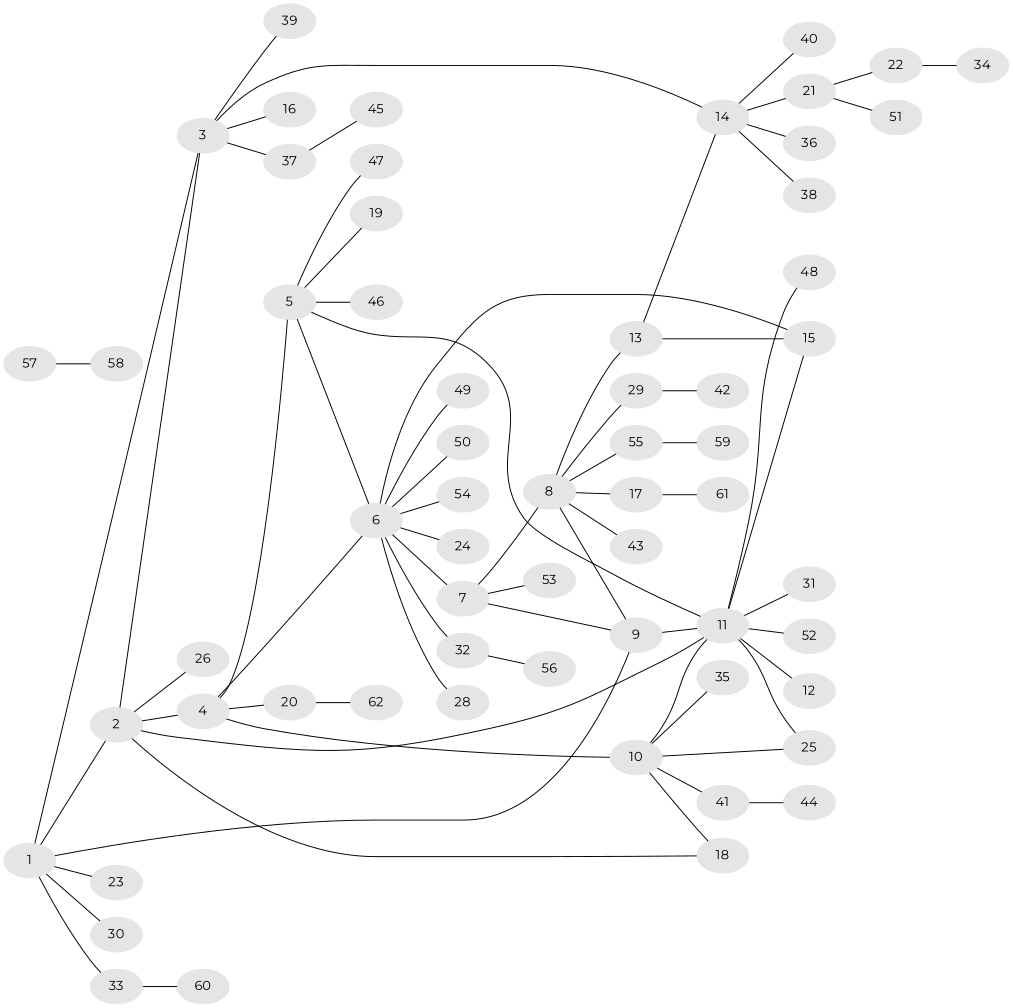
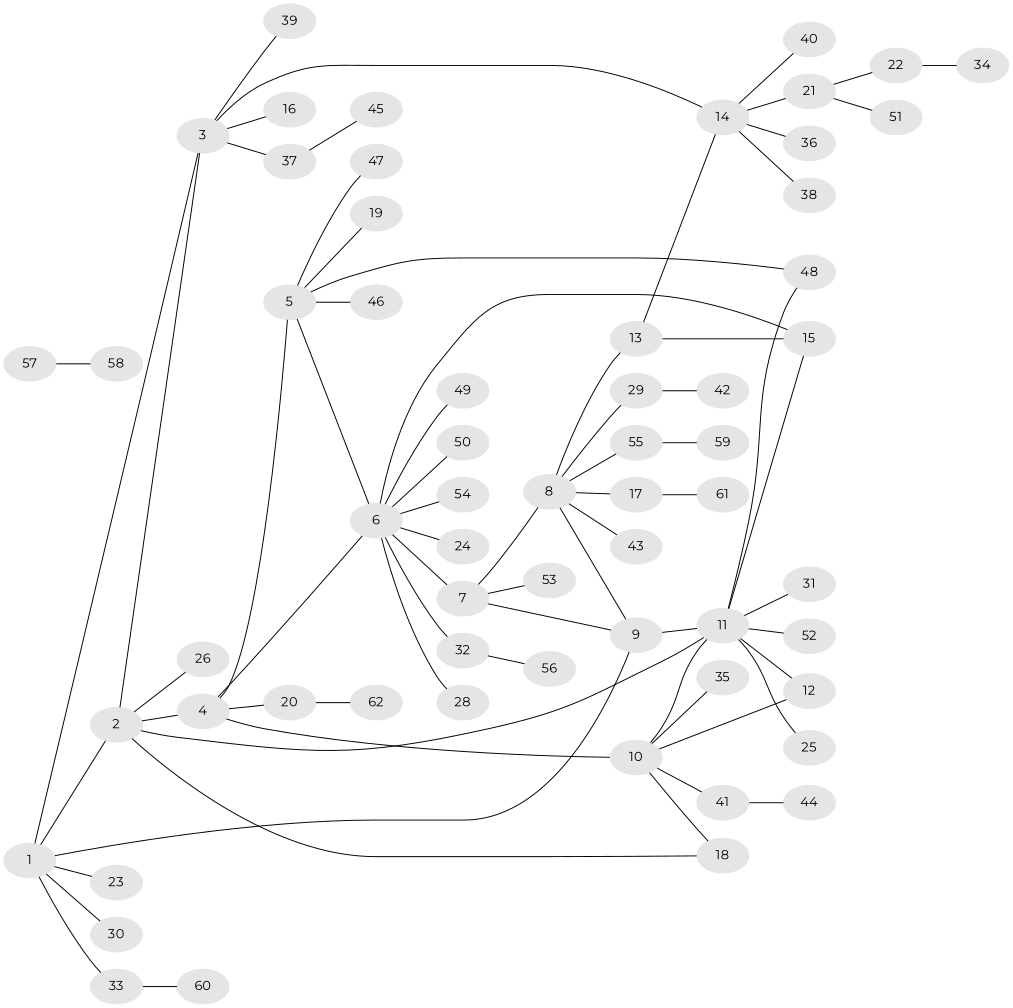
(509, 447) -> (545, 258)
(723, 753) -> (723, 724)
